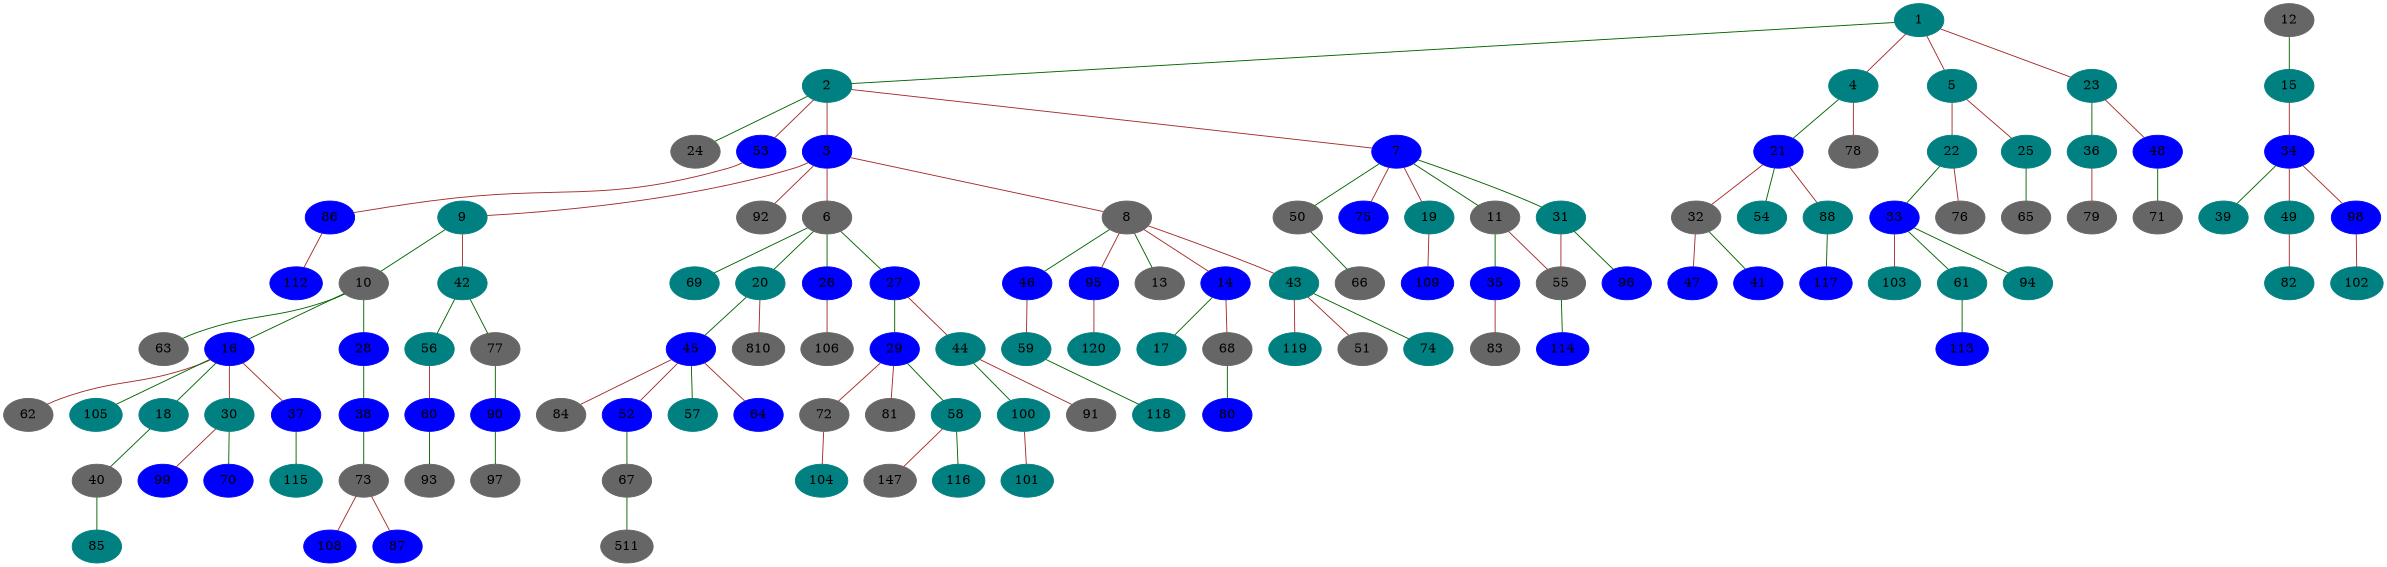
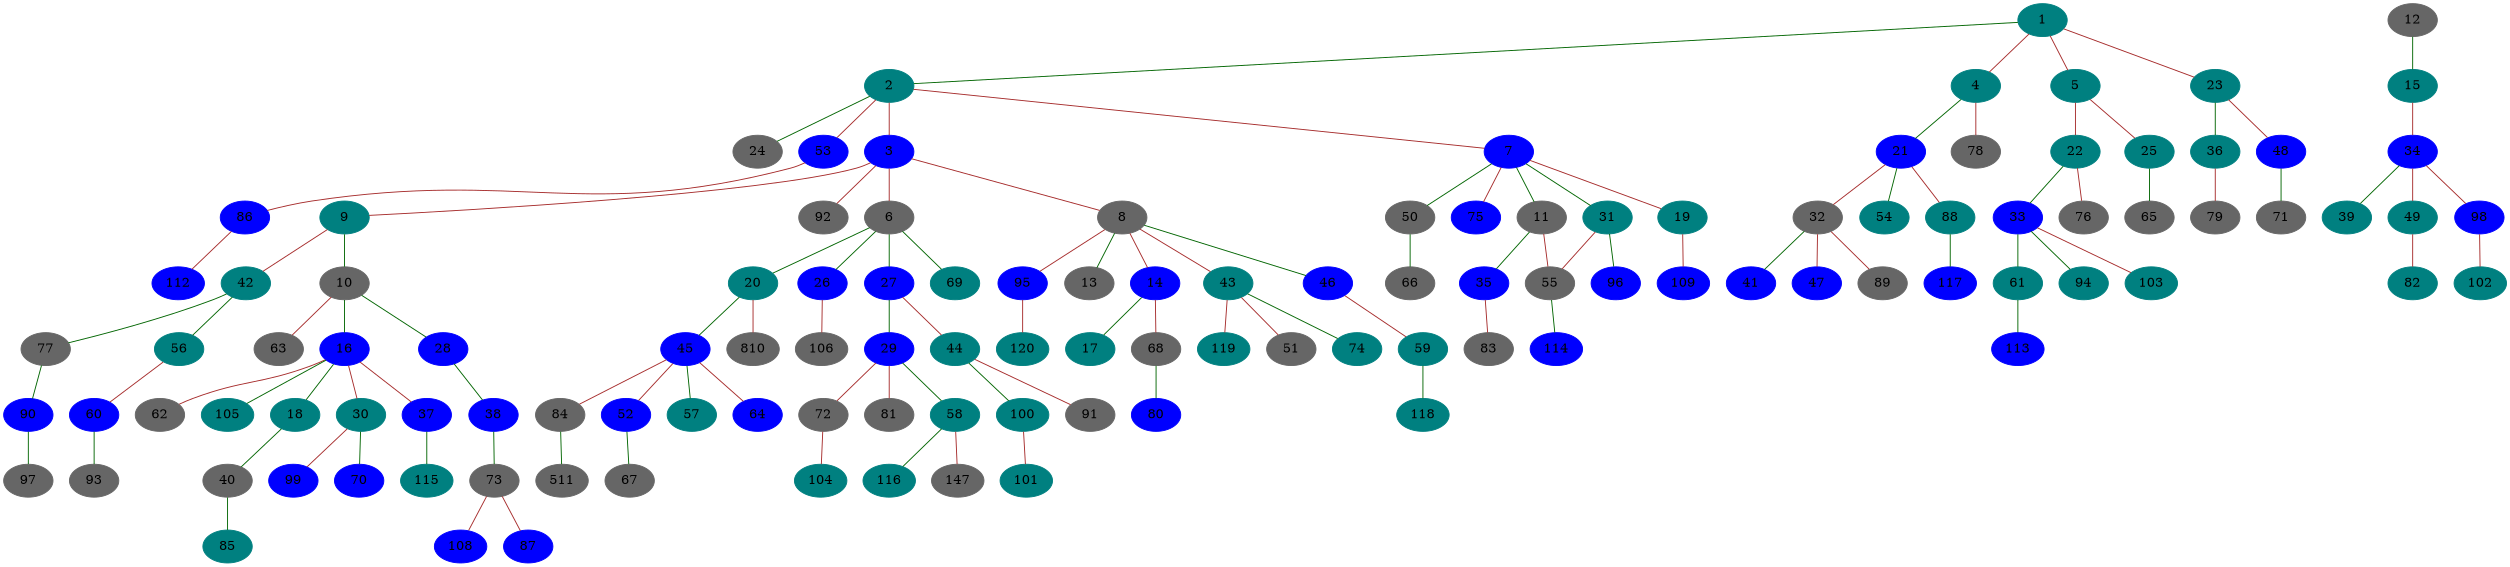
none -> (1883, 283)
(264, 316) -> (312, 316)
(627, 514) -> (561, 448)
